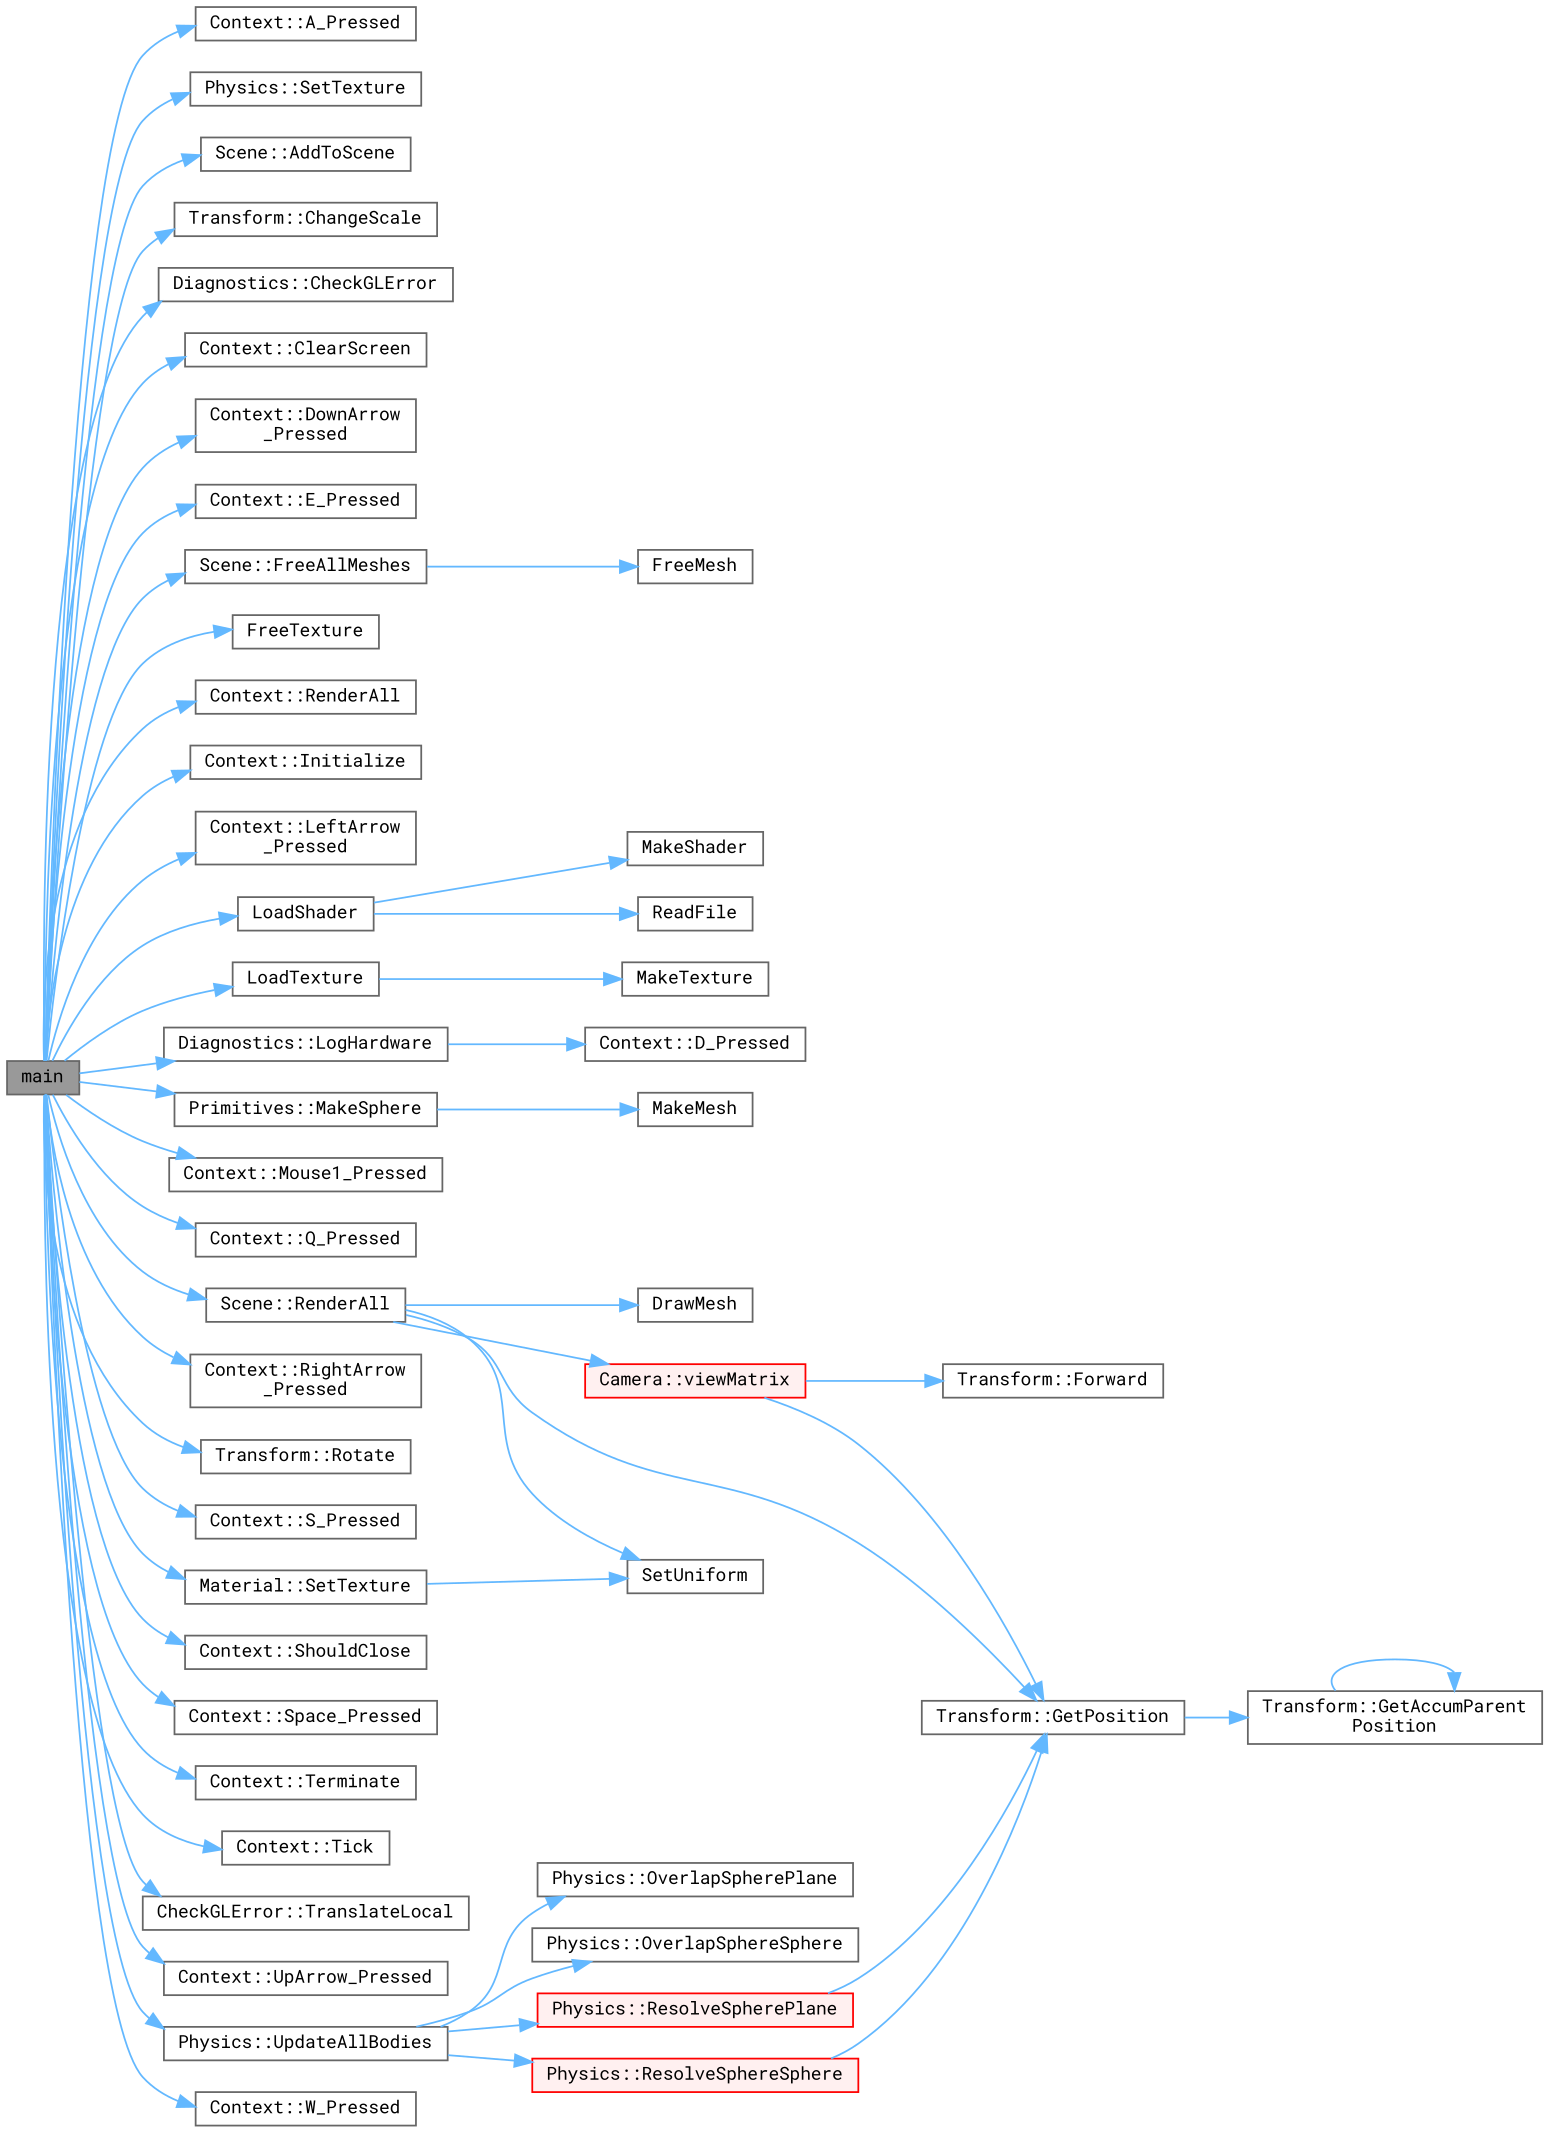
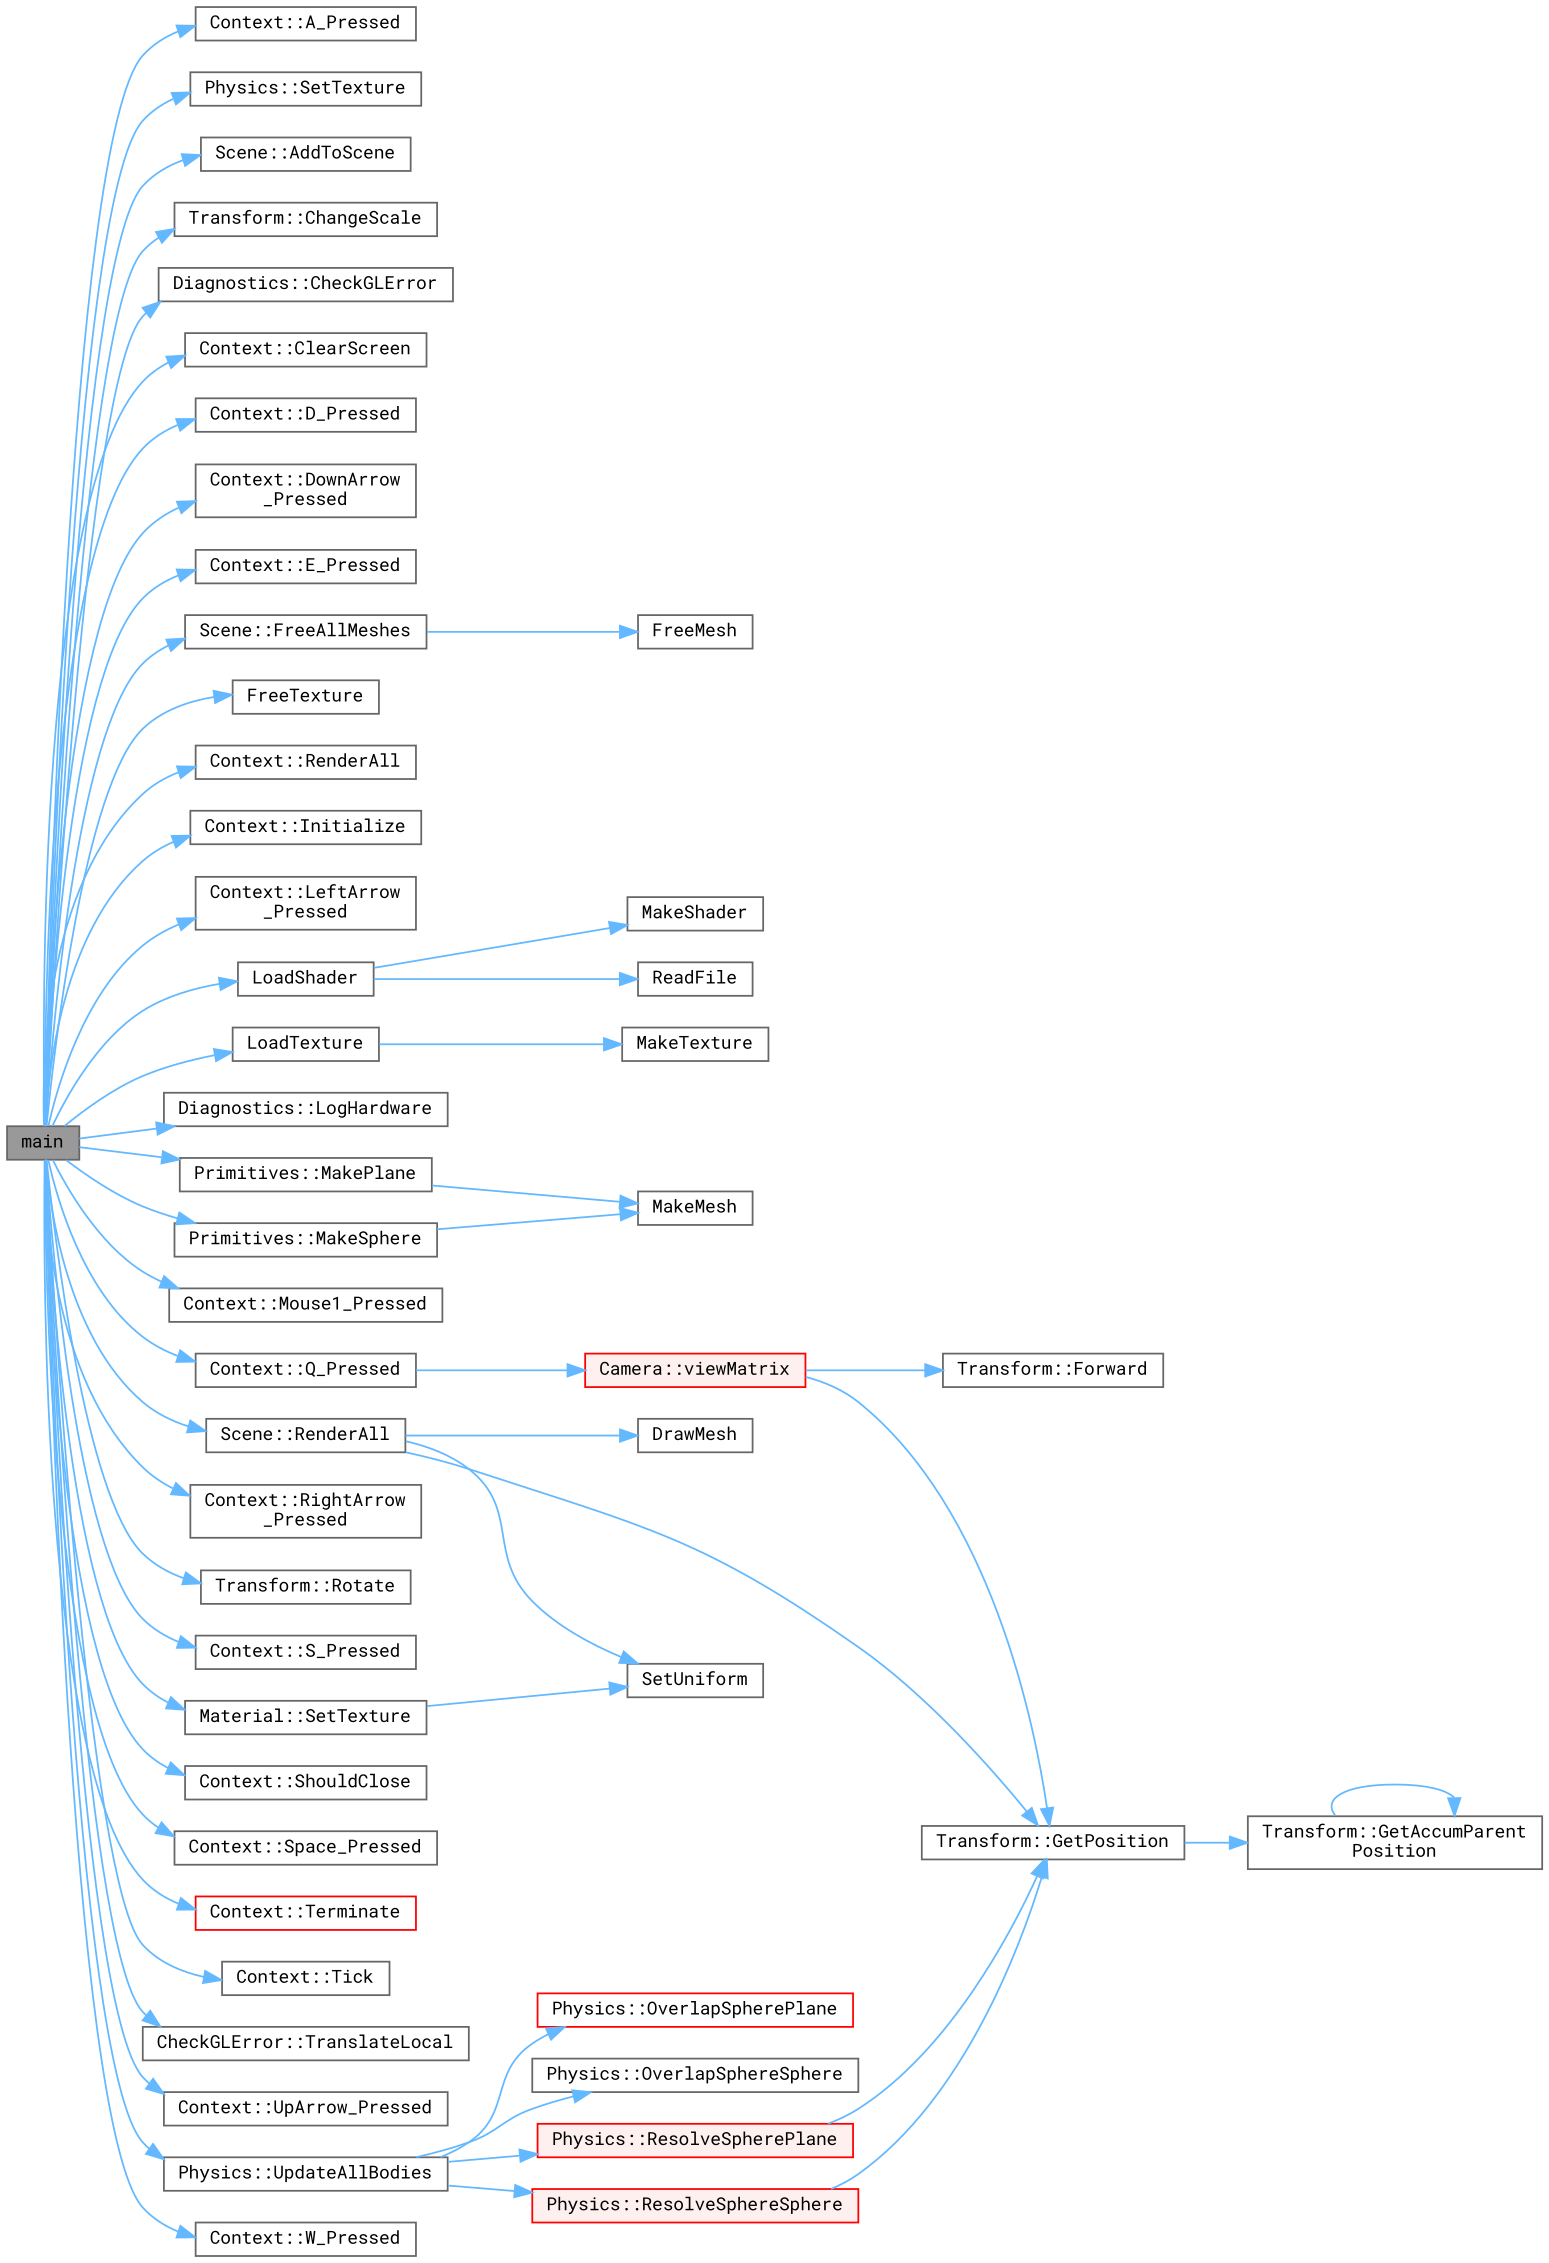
(507, 1044) -> (61, 759)
none -> (306, 1175)
(492, 1341) -> (492, 1370)
(306, 1783) -> (306, 1913)
(695, 1880) -> (695, 2010)
